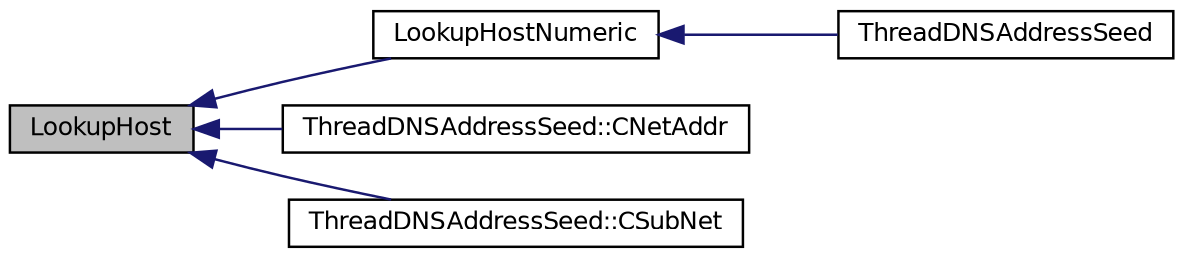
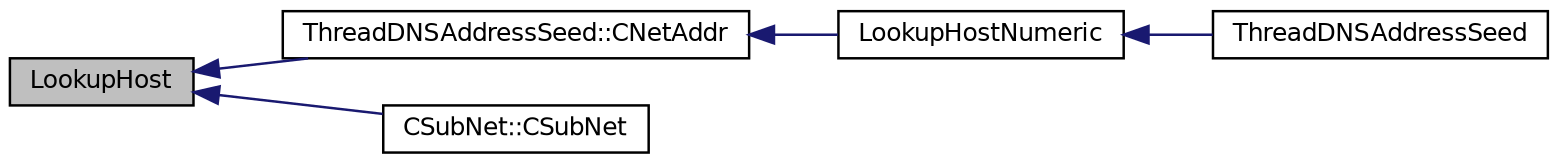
(302, 77) -> (806, 35)
(516, 223) -> (516, 129)
